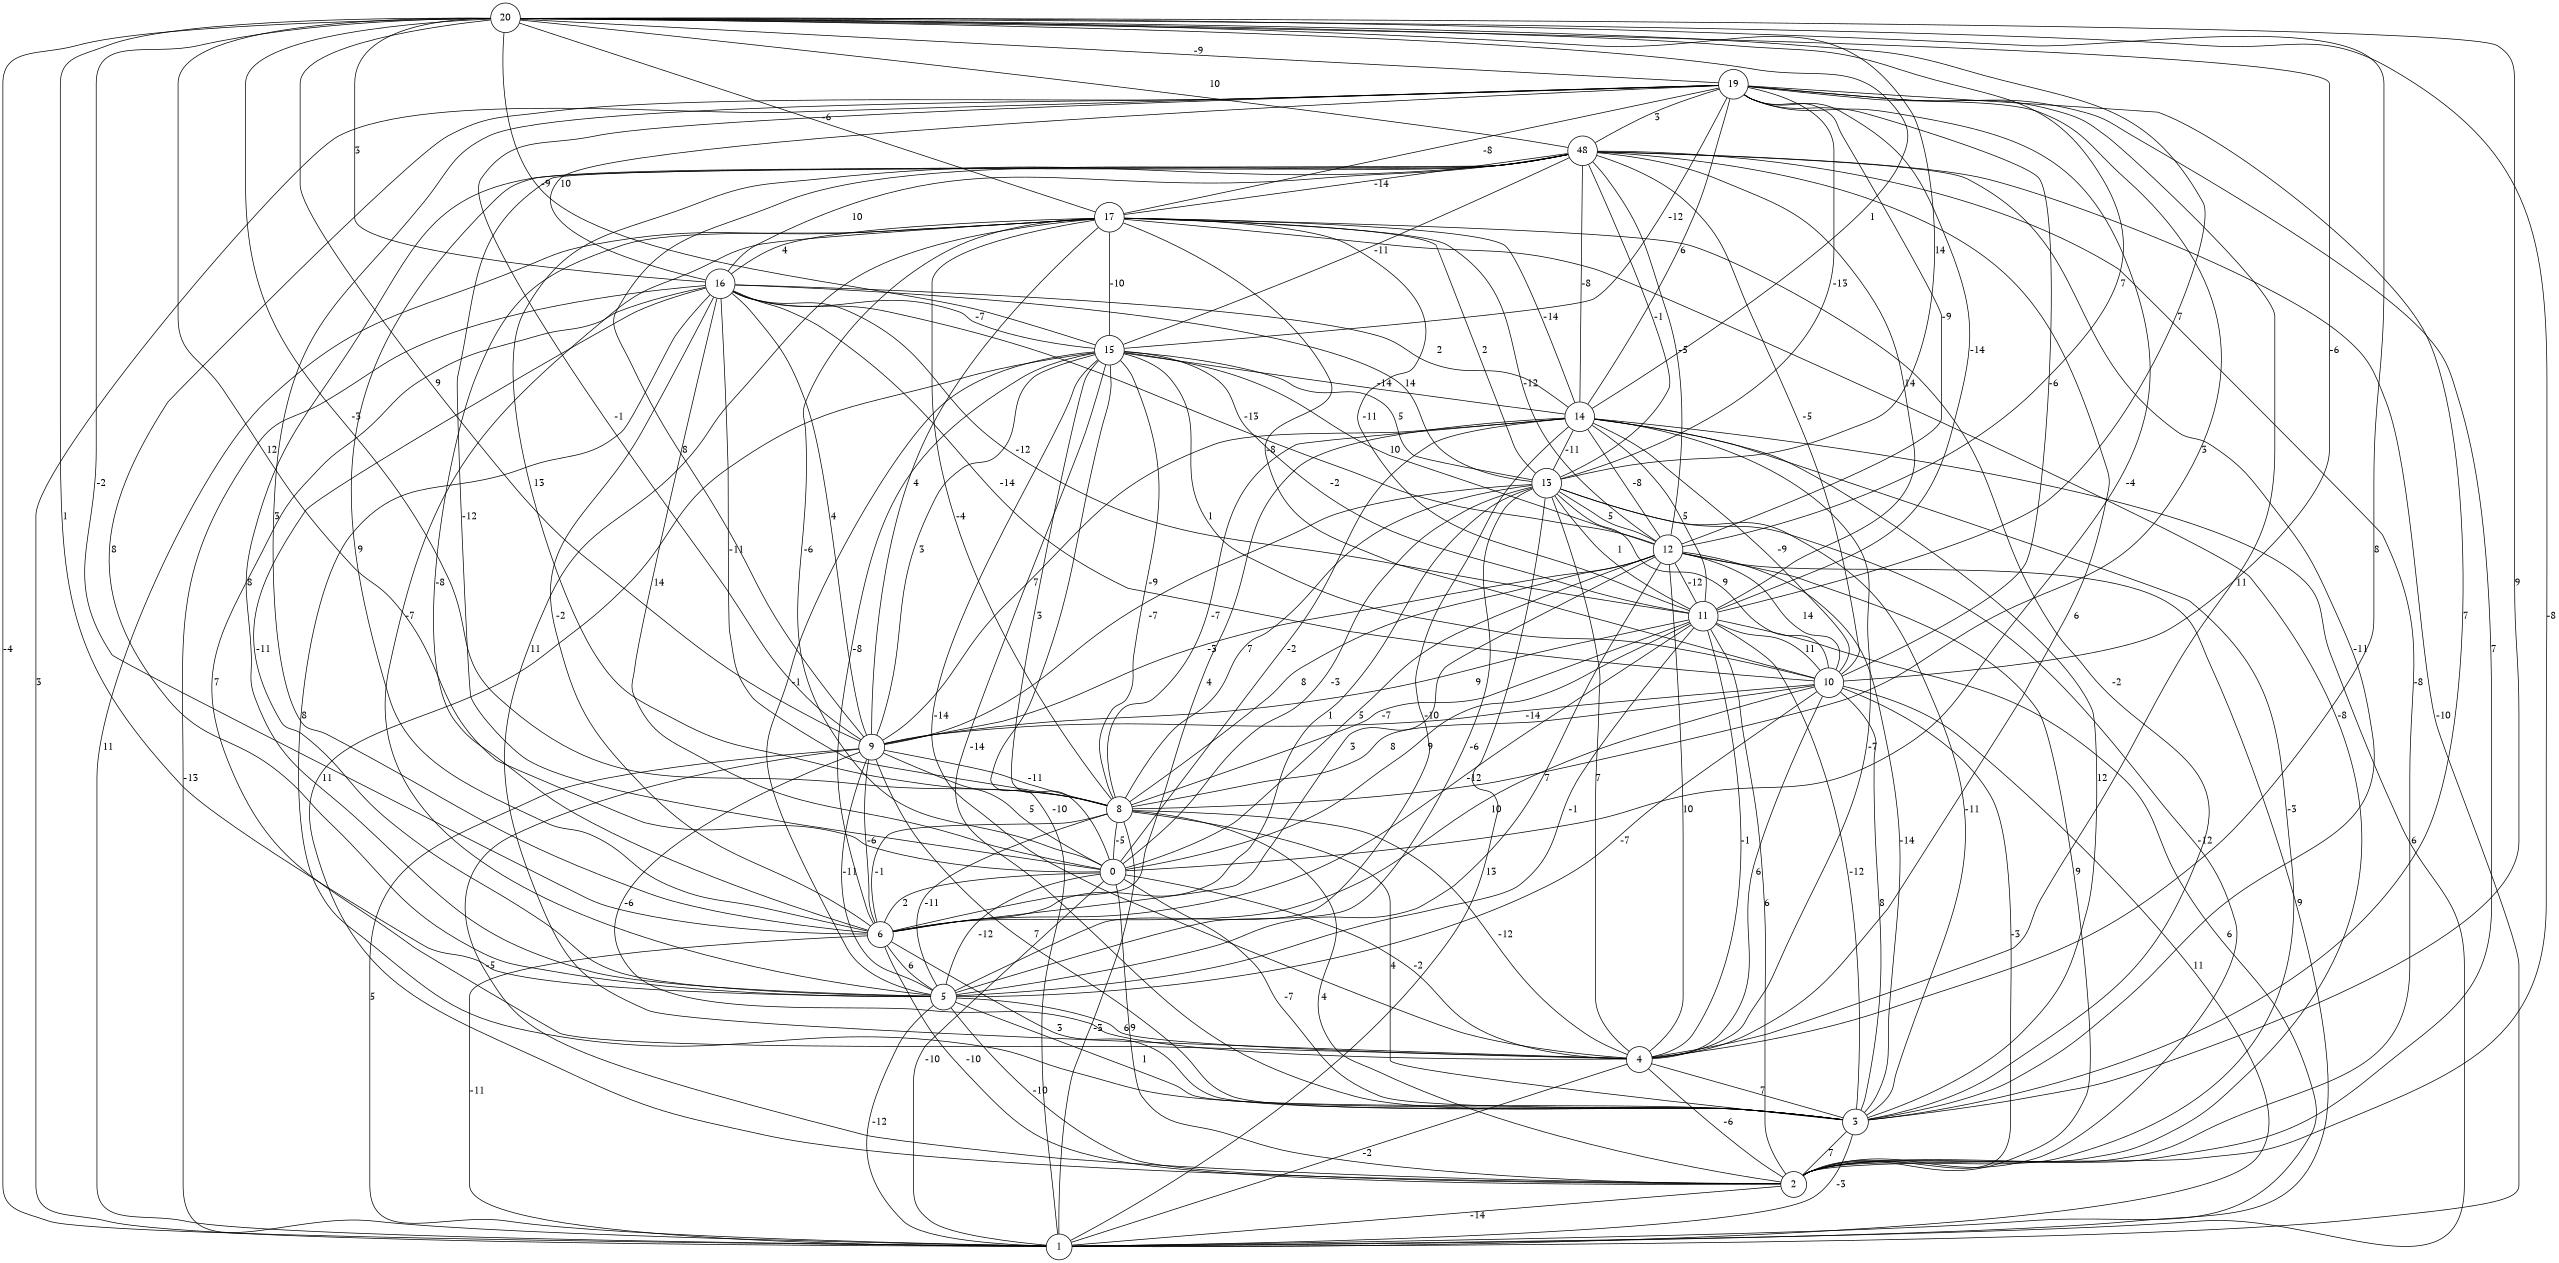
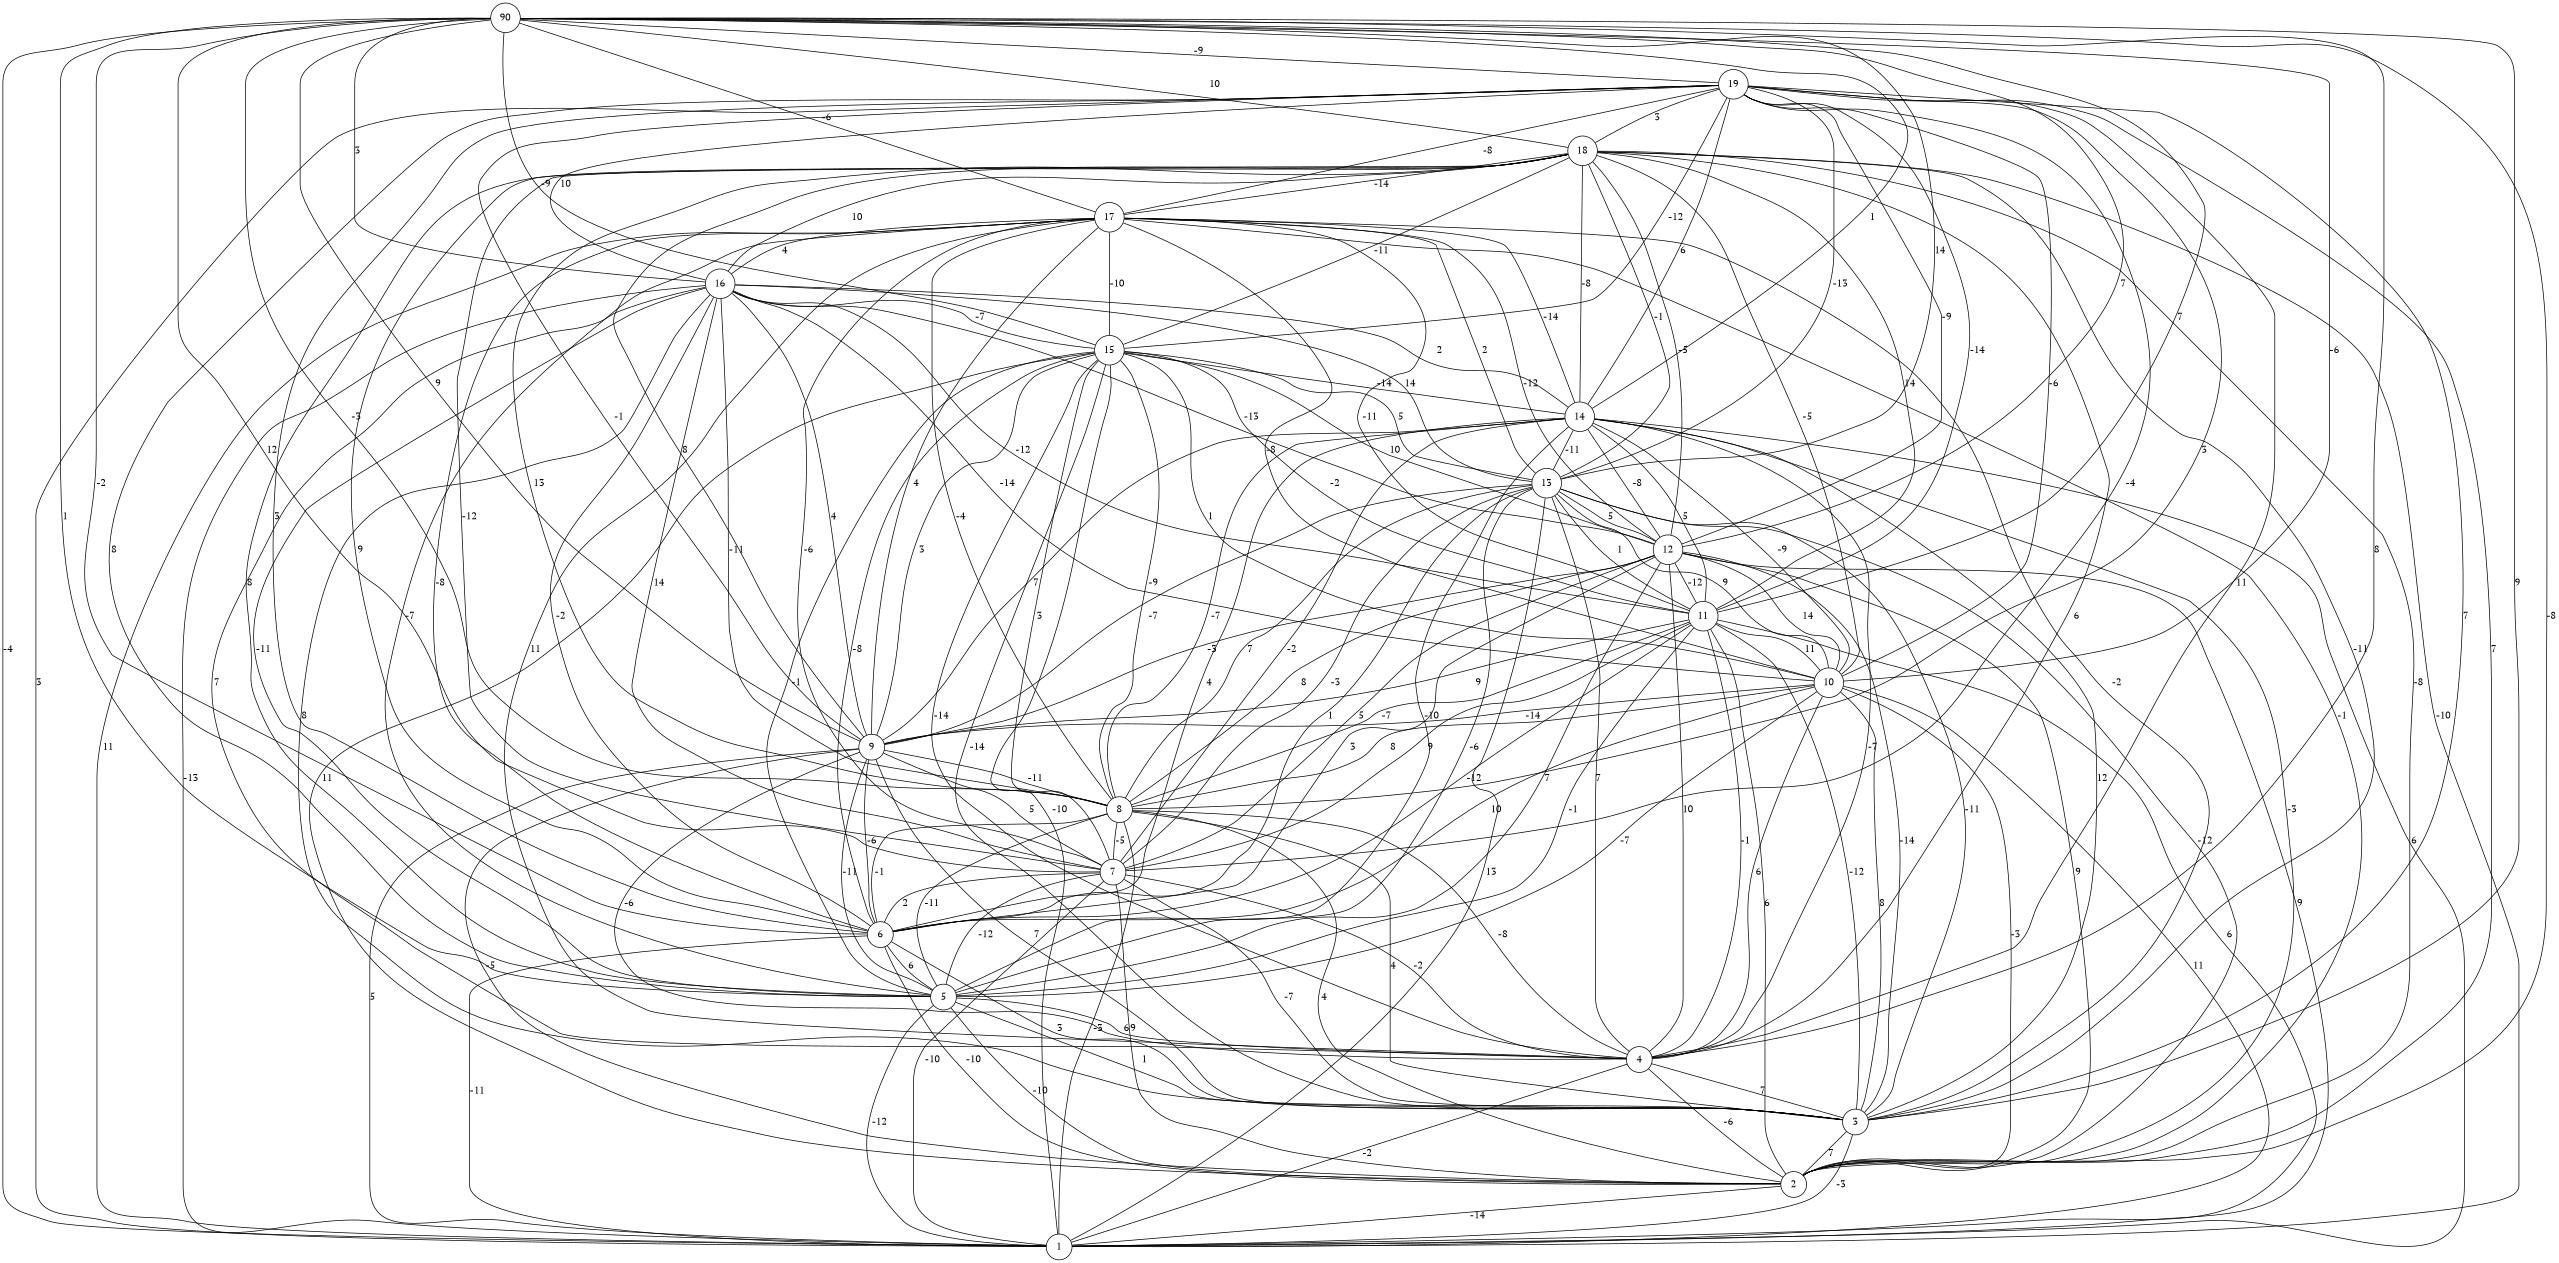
(506, 18) -> (506, 18)
(1583, 151) -> (1583, 151)
(2342, 716) -> (2342, 716)
(1113, 872) -> (1113, 872)
(1506, 935) -> (1503, 935)
